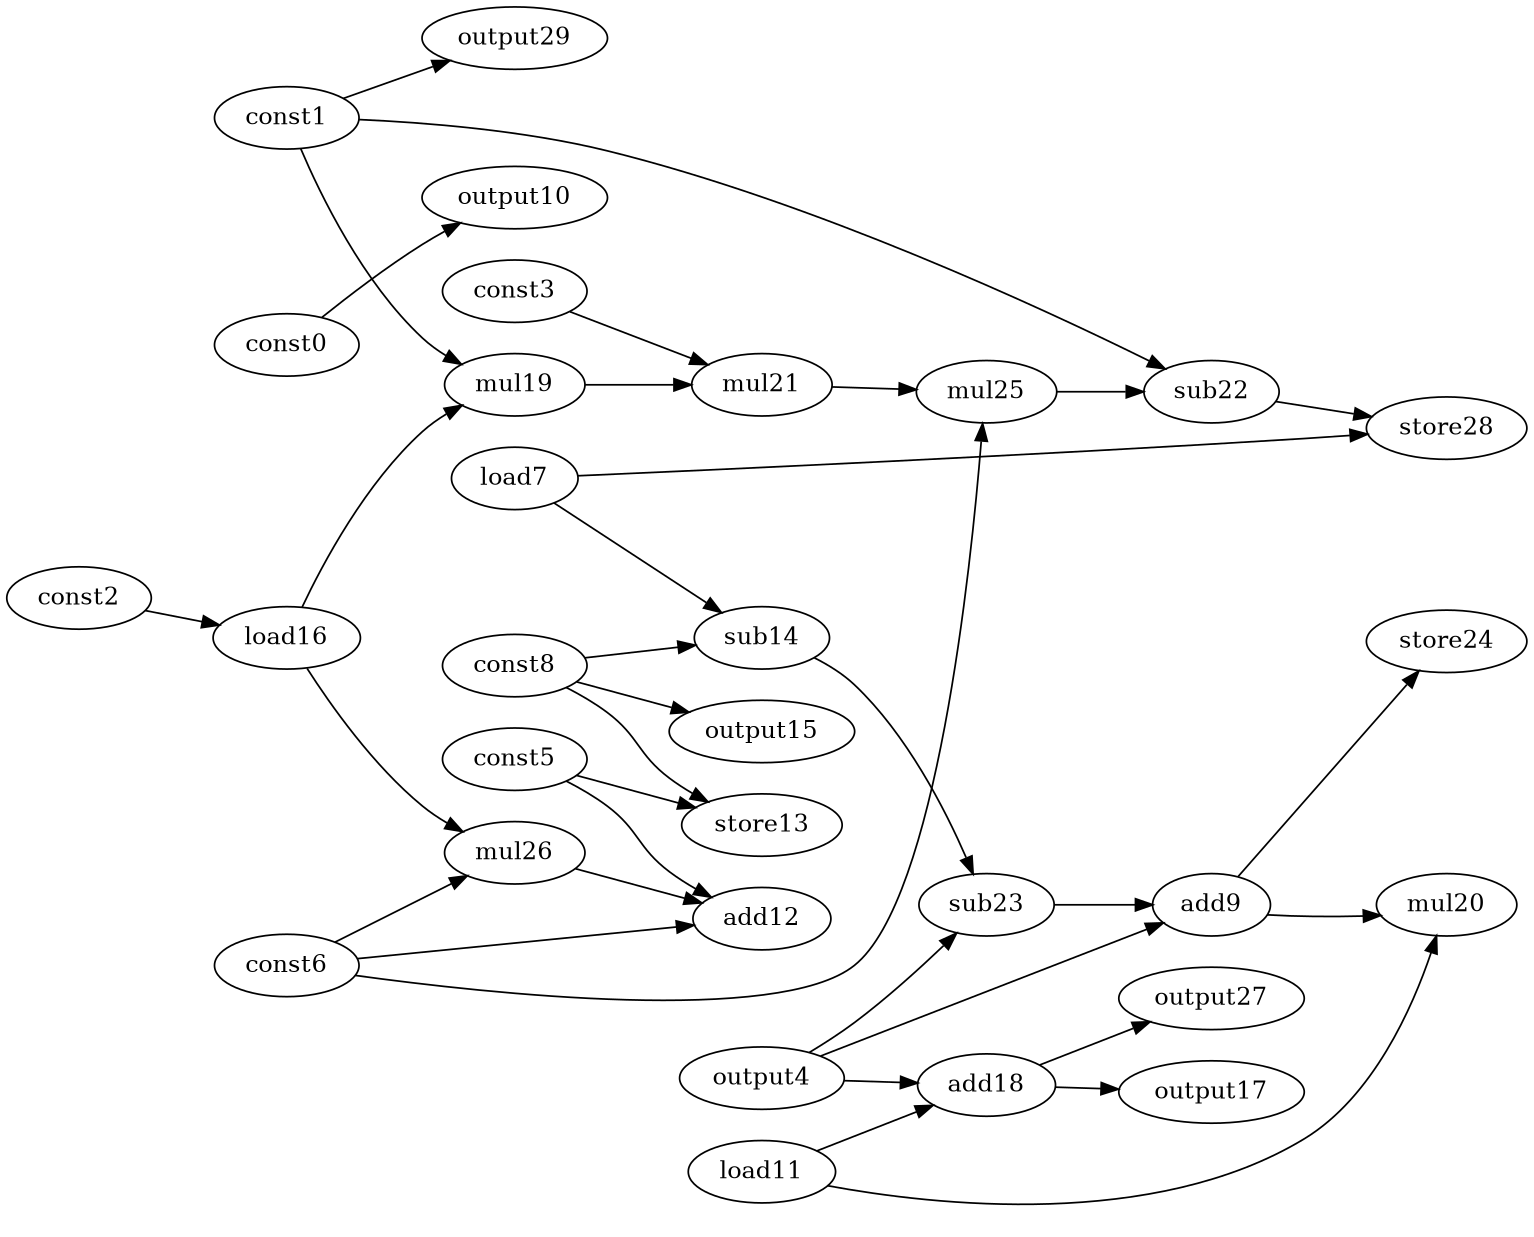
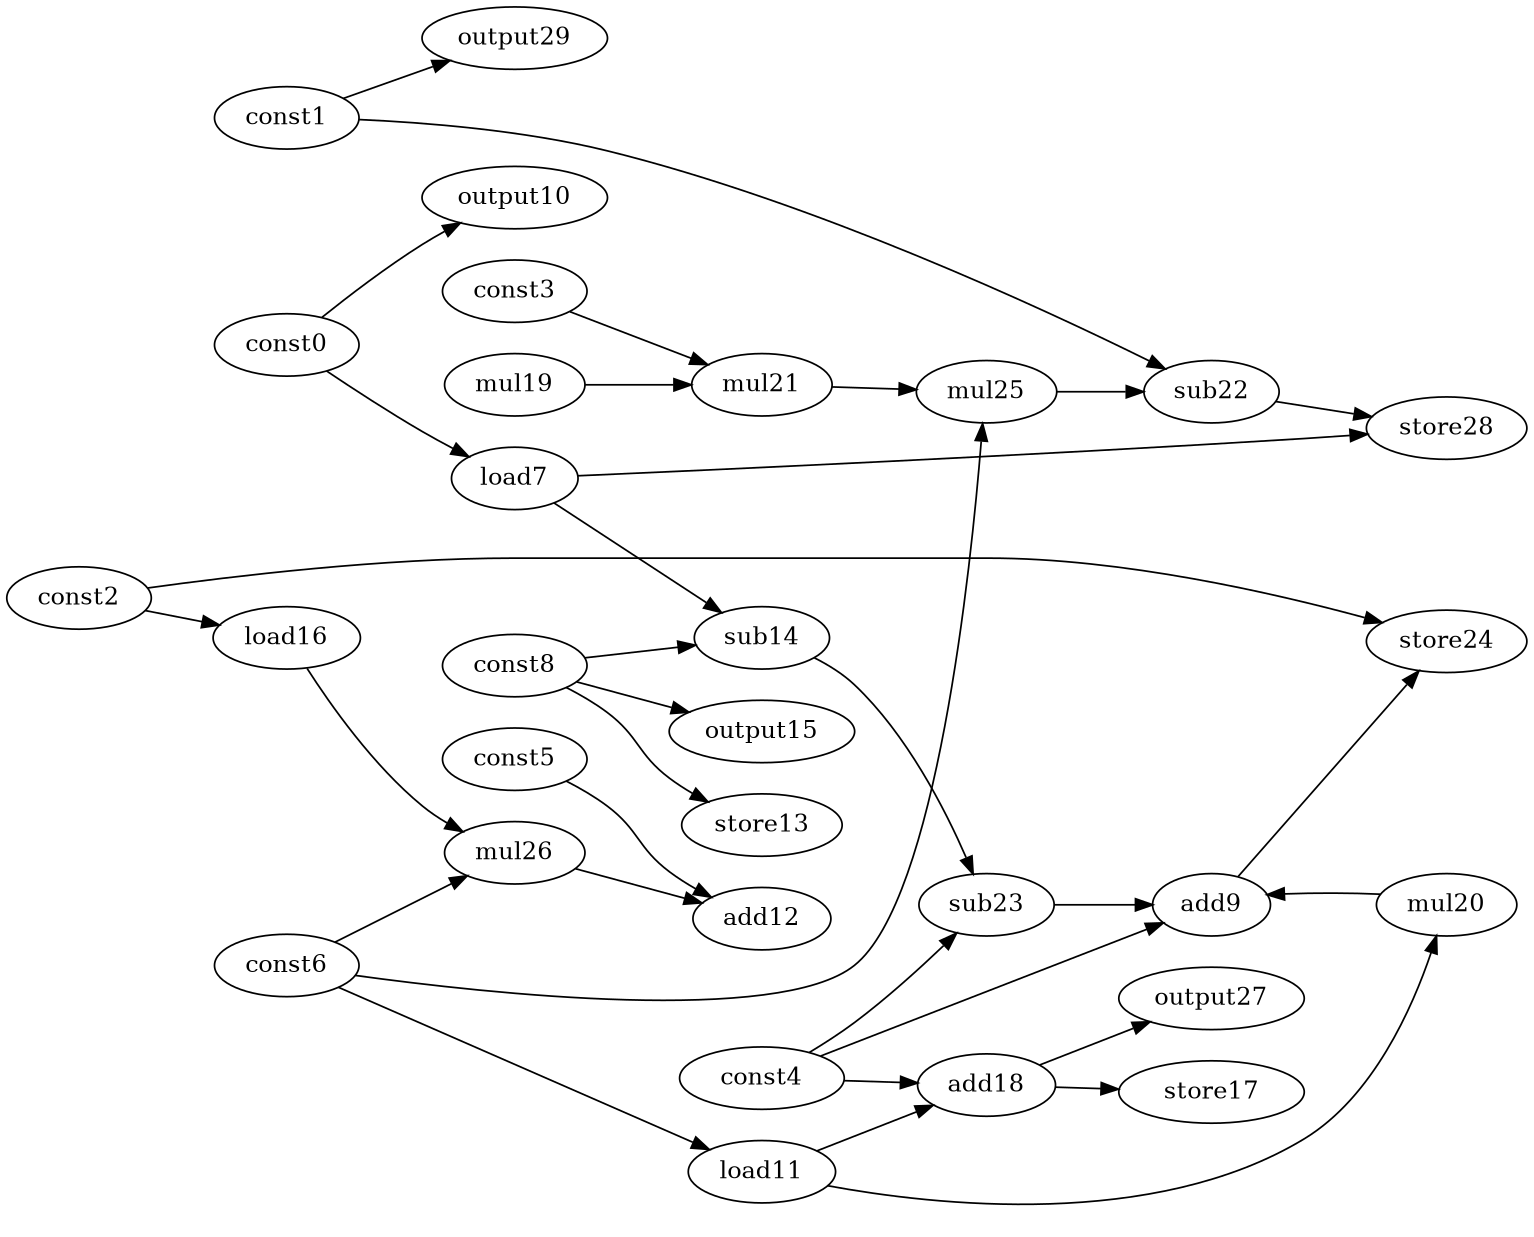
(360, 262) -> none
none -> (389, 411)
(363, 501) -> none
none -> (758, 558)
(628, 789) -> none
(1315, 916) -> (1333, 893)
(517, 943) -> (516, 1065)
(762, 1078) -> (762, 1078)
(1212, 1092) -> (1212, 1092)
